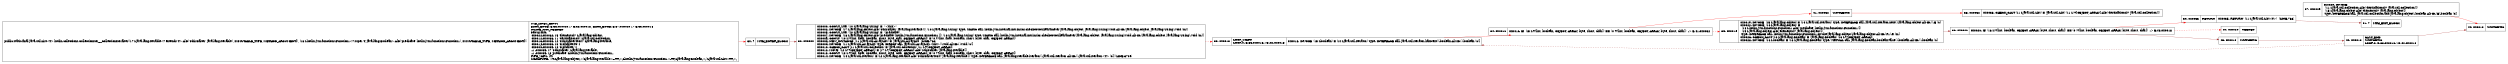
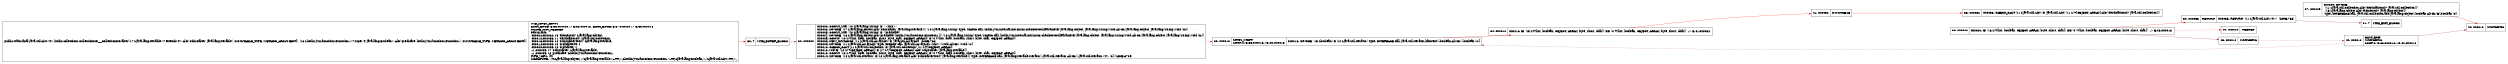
(1841, 13) -> (1841, 13)
(1832, 32) -> none
(1242, 40) -> (1243, 40)
(2300, 41) -> (2300, 41)
